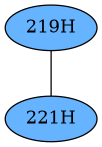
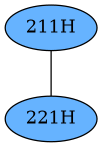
(51, 28) -> (51, 28)
